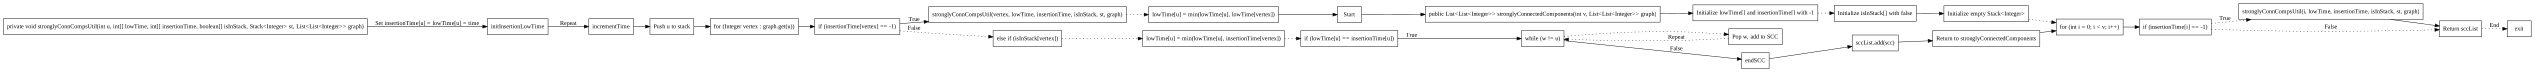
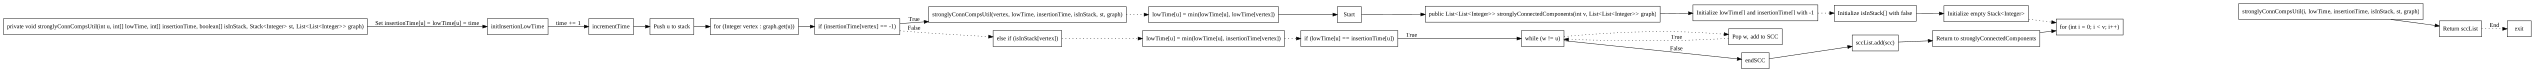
(568, 23) -> (568, 23)
(2175, 27) -> none
(1677, 37) -> (1677, 37)
